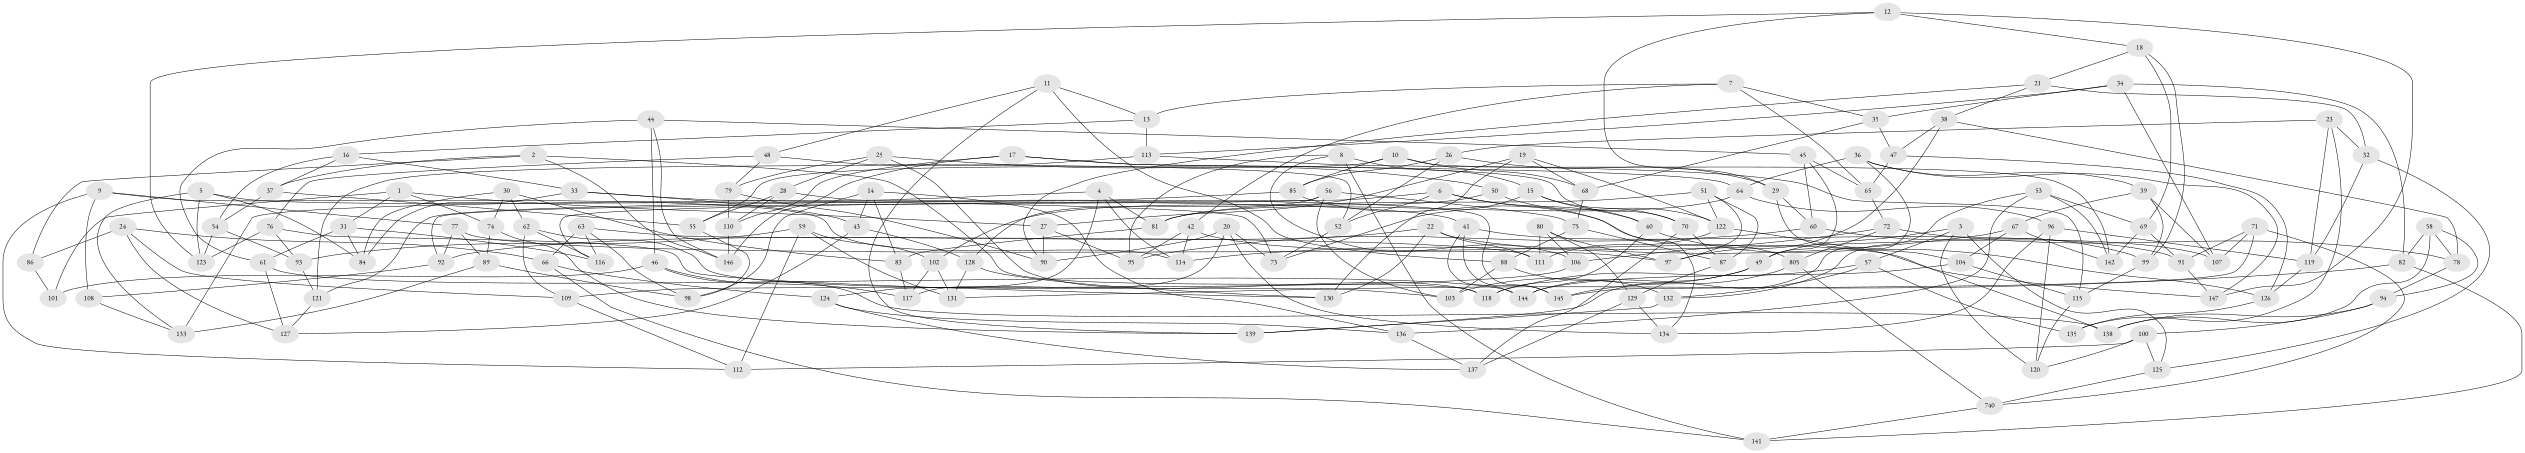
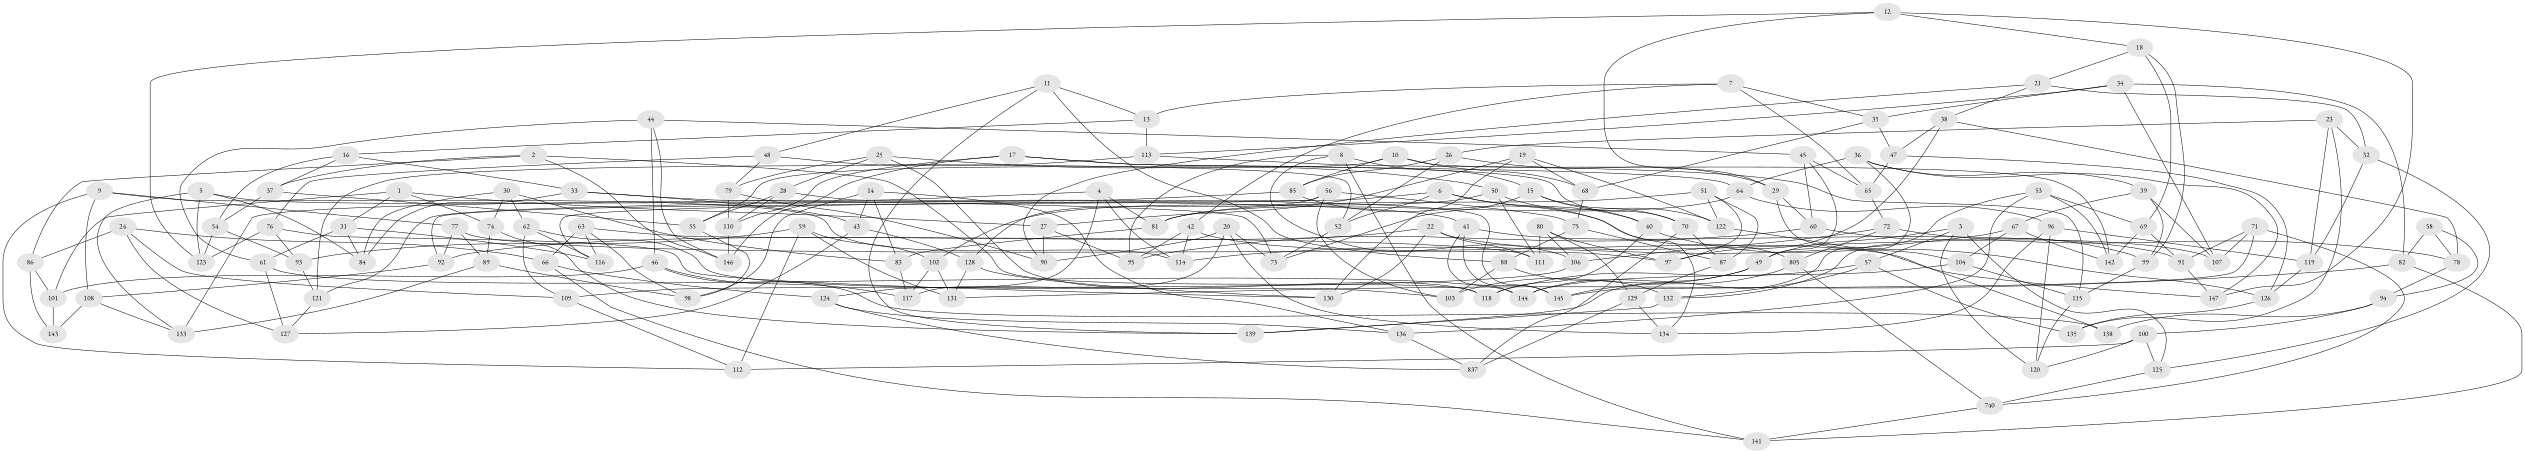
(1630, 245) -> (1516, 227)
(2258, 322) -> none
none -> (53, 334)
(1473, 370) -> (1473, 370)
